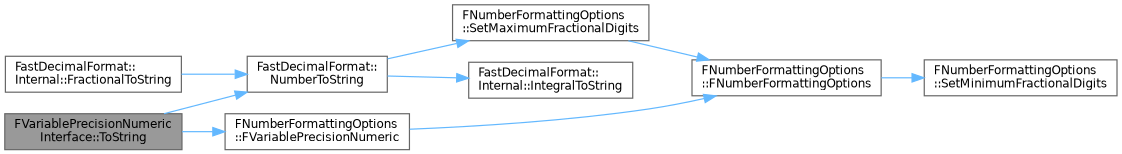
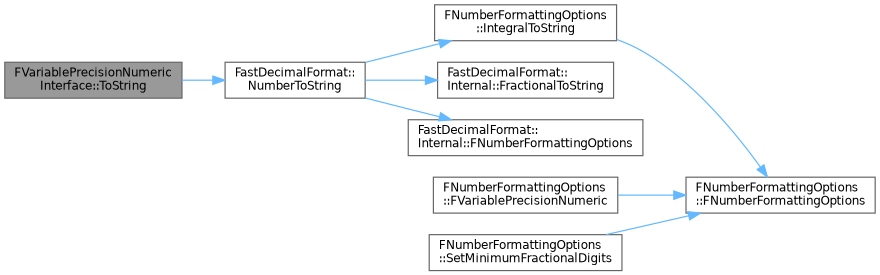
(551, 23) -> (526, 23)
(208, 74) -> (395, 80)
(897, 78) -> (647, 225)
(551, 80) -> (526, 138)
(197, 132) -> none
